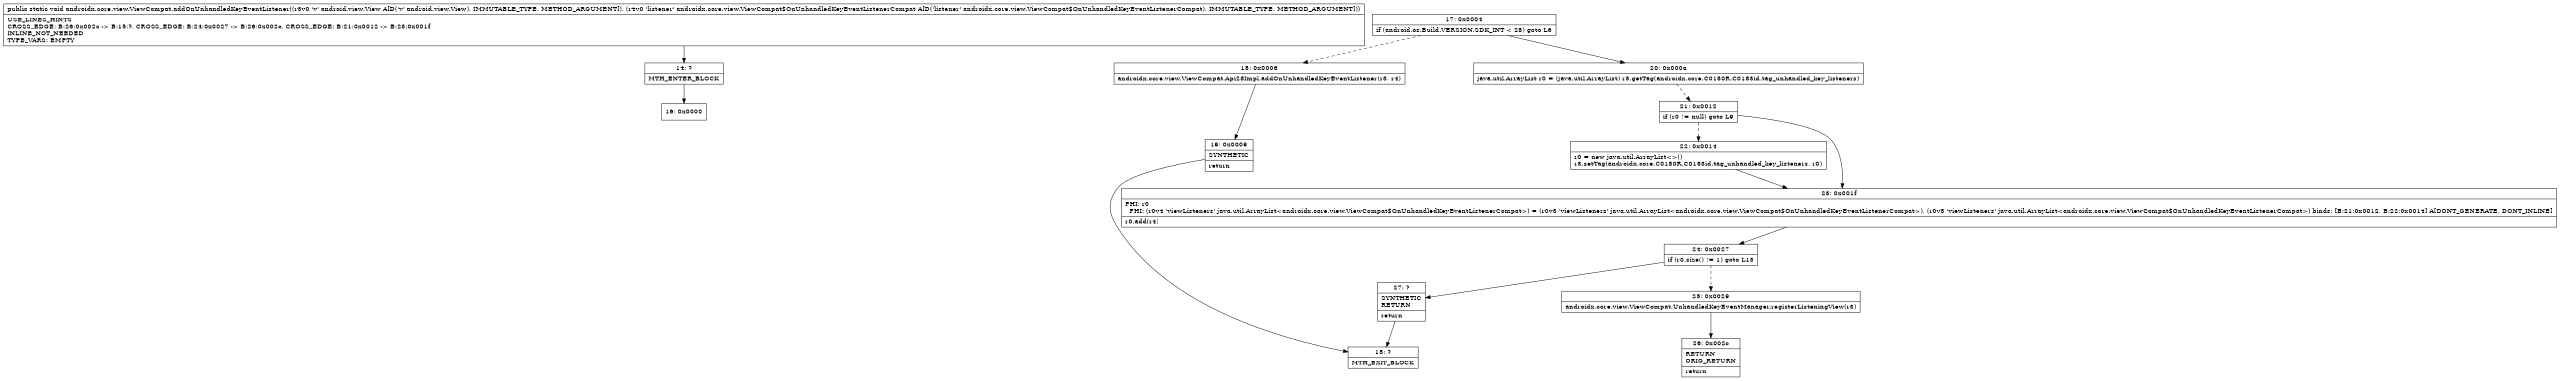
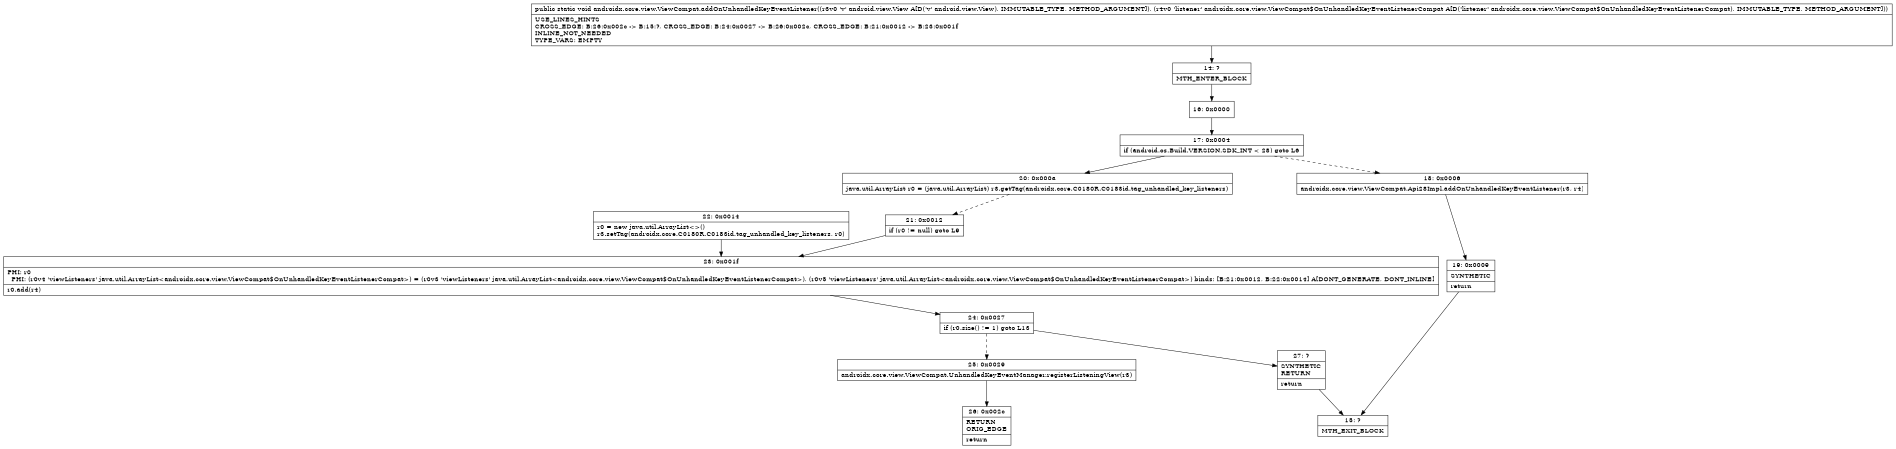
none -> (1212, 124)
(1699, 130) -> none
(1711, 361) -> (987, 429)
